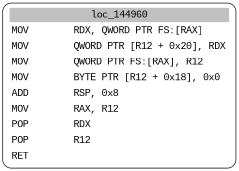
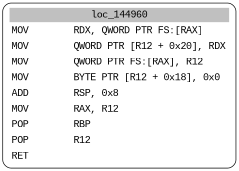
(51, 124) -> (51, 124)
